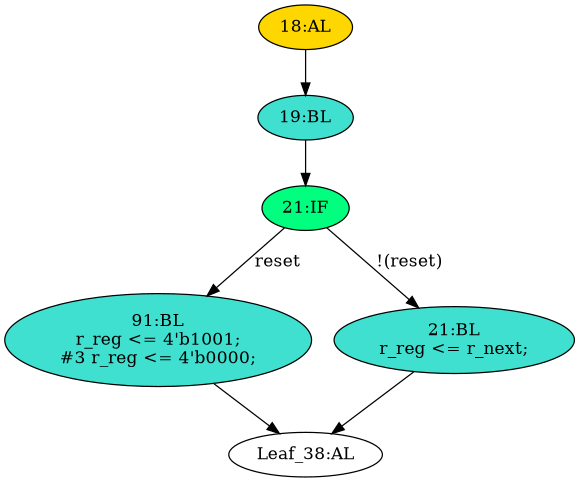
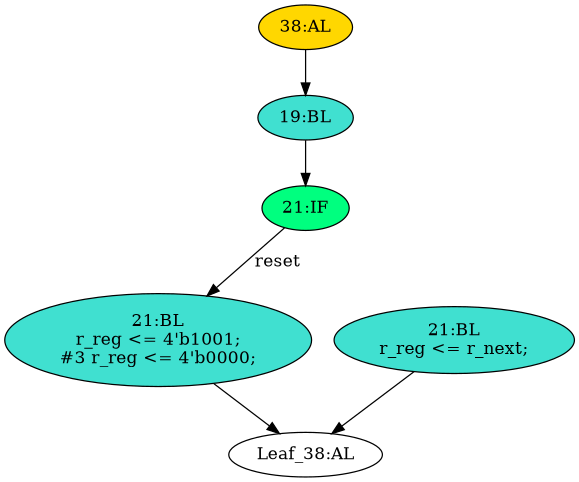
(306, 27) -> (306, 27)
(368, 264) -> none
(158, 340) -> (158, 340)
